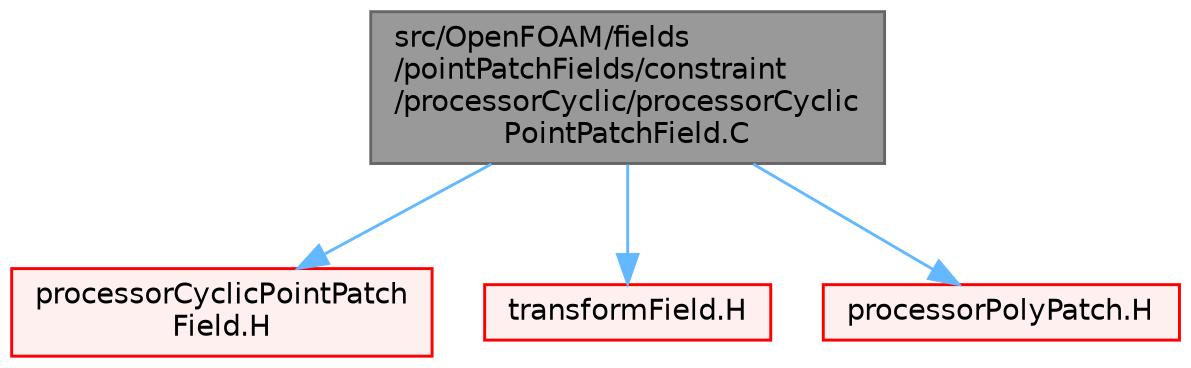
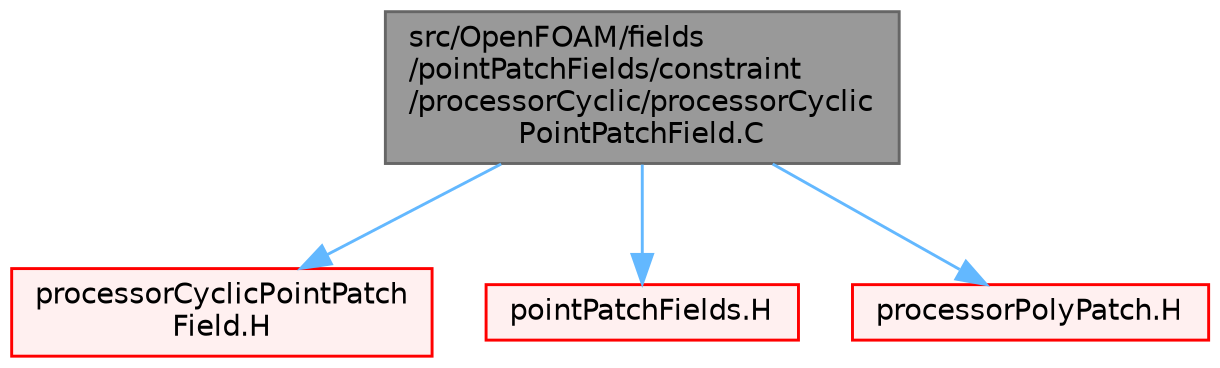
(628, 312) -> (642, 312)
